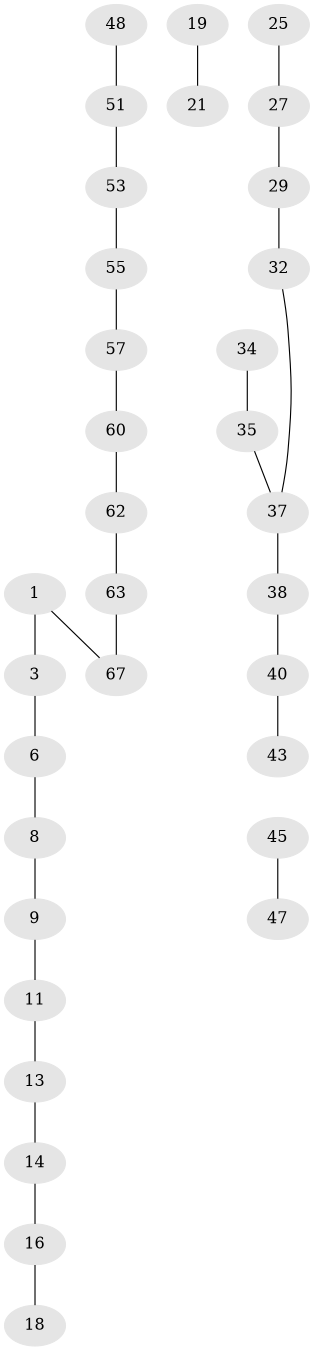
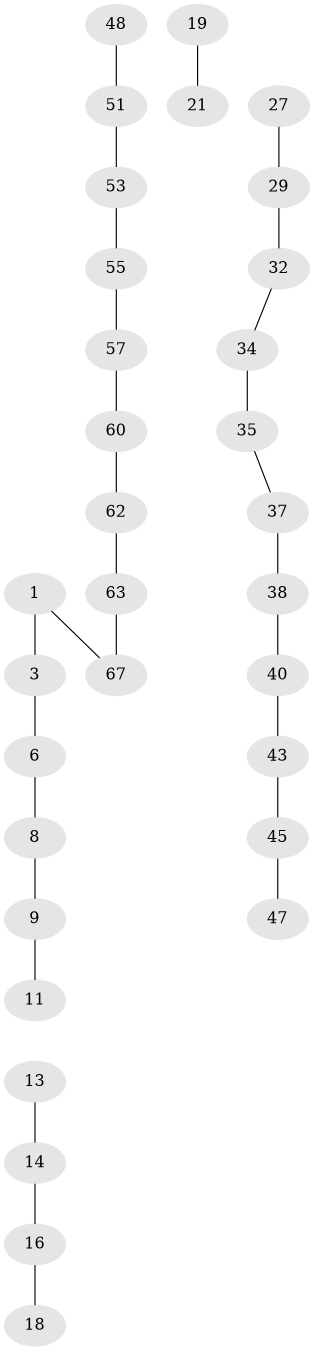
(279, 25) -> none
(291, 391) -> (263, 309)
none -> (278, 797)
(35, 1041) -> none
